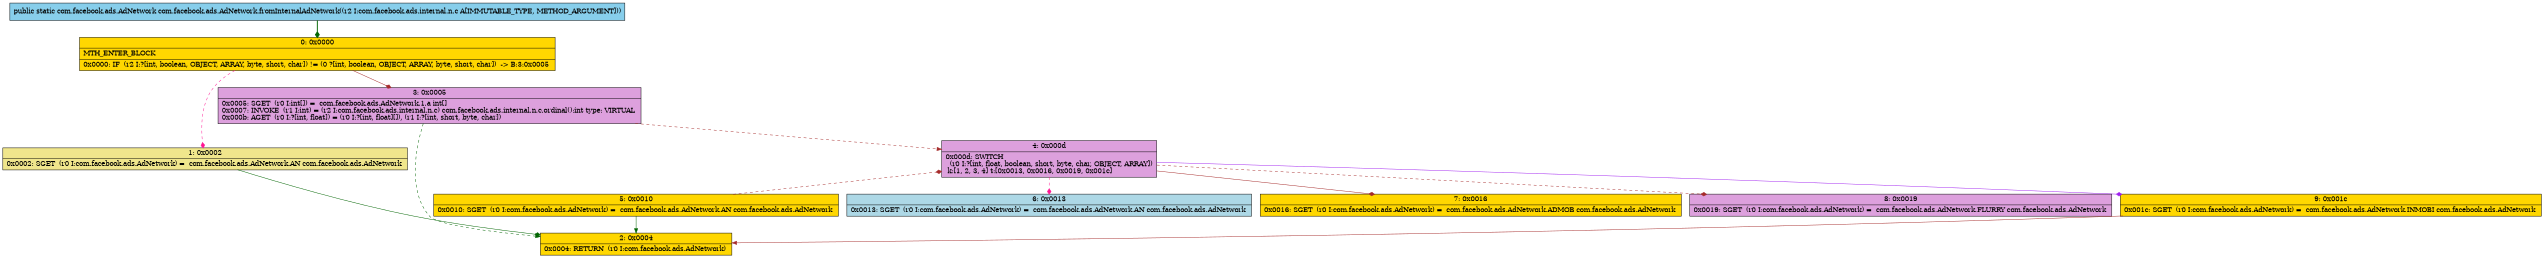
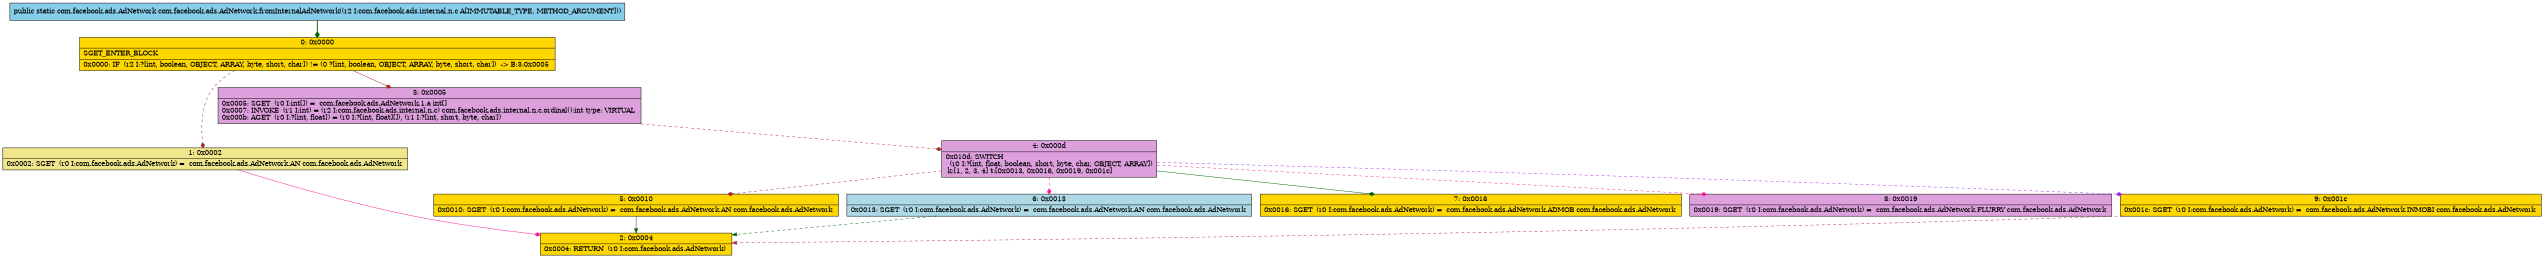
(119, 54) -> (121, 54)
(206, 101) -> (206, 101)
(786, 136) -> (786, 136)
(977, 157) -> (977, 157)
(1636, 177) -> (1636, 177)
(1429, 180) -> (1429, 180)
(1263, 182) -> (1263, 182)
(835, 183) -> (837, 182)
(384, 210) -> (384, 210)
(427, 213) -> (837, 225)
(1430, 233) -> (1430, 233)
